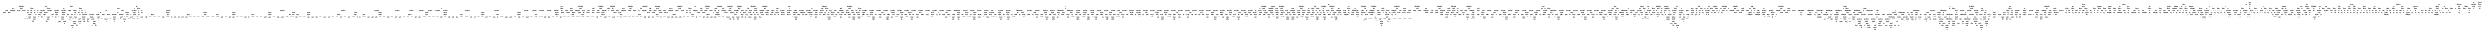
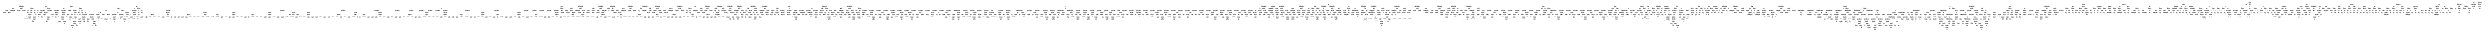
(2169, 7) -> none
